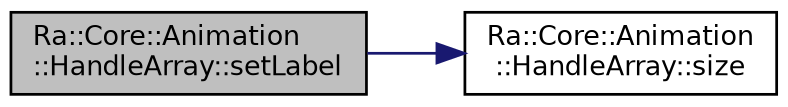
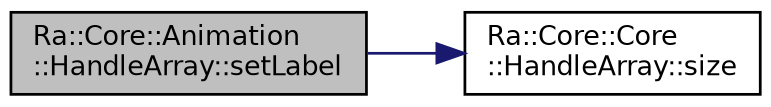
(621, 53) -> (613, 53)
